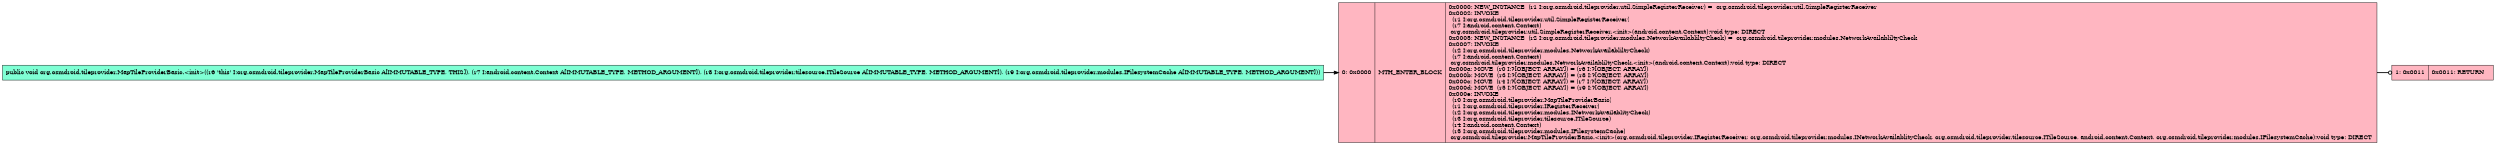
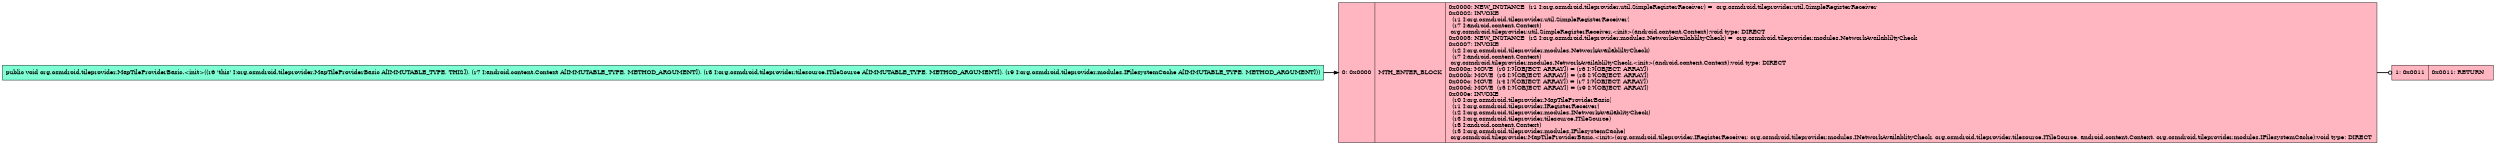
(1495, 125) -> (1495, 125)
